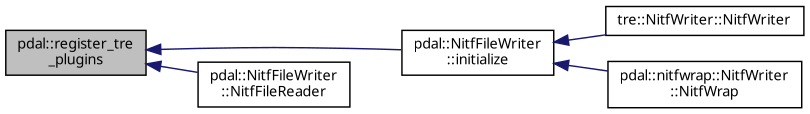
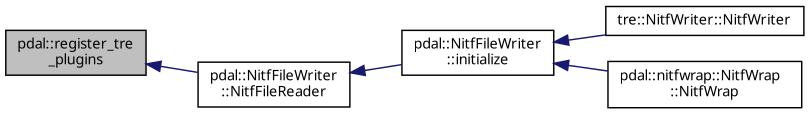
(281, 48) -> (383, 68)
(705, 85) -> (705, 85)
